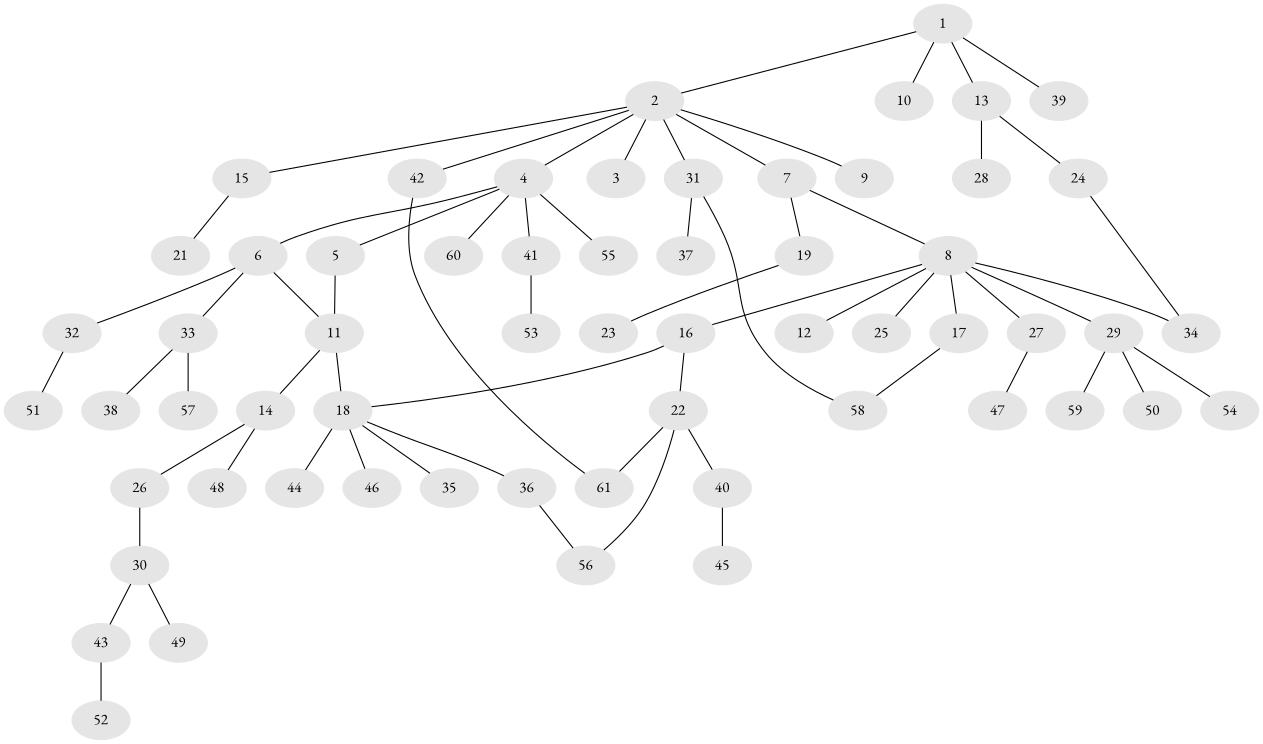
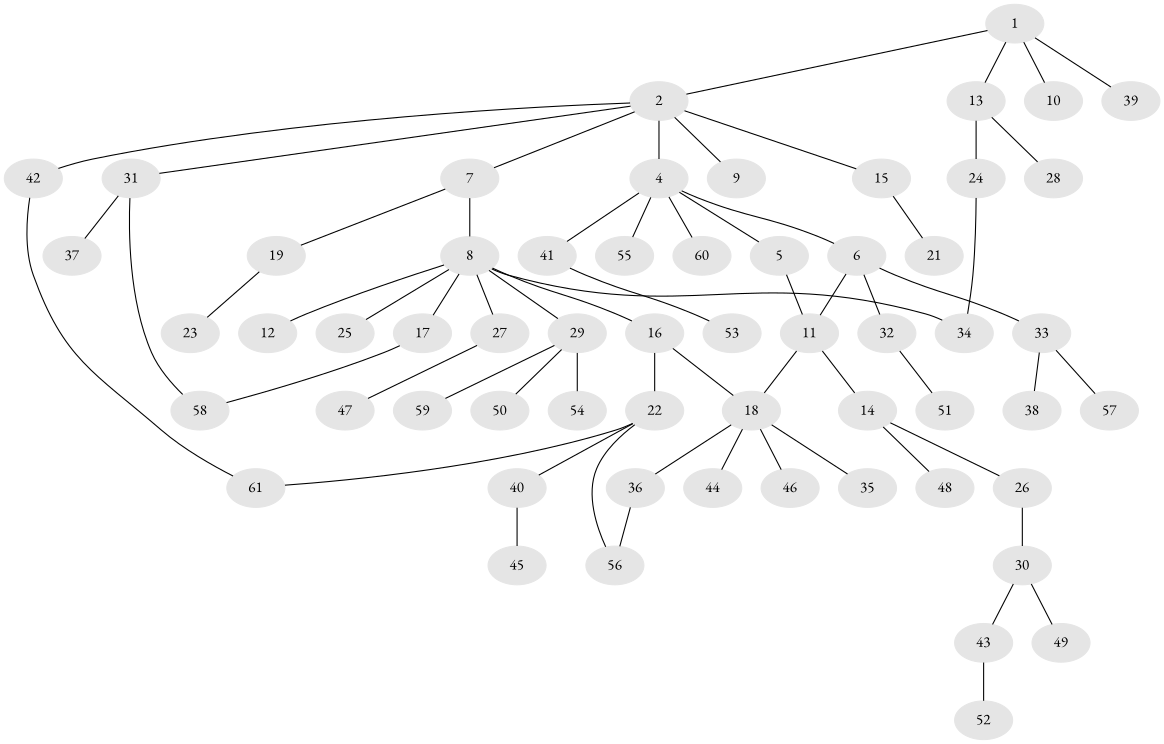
(616, 178) -> none
